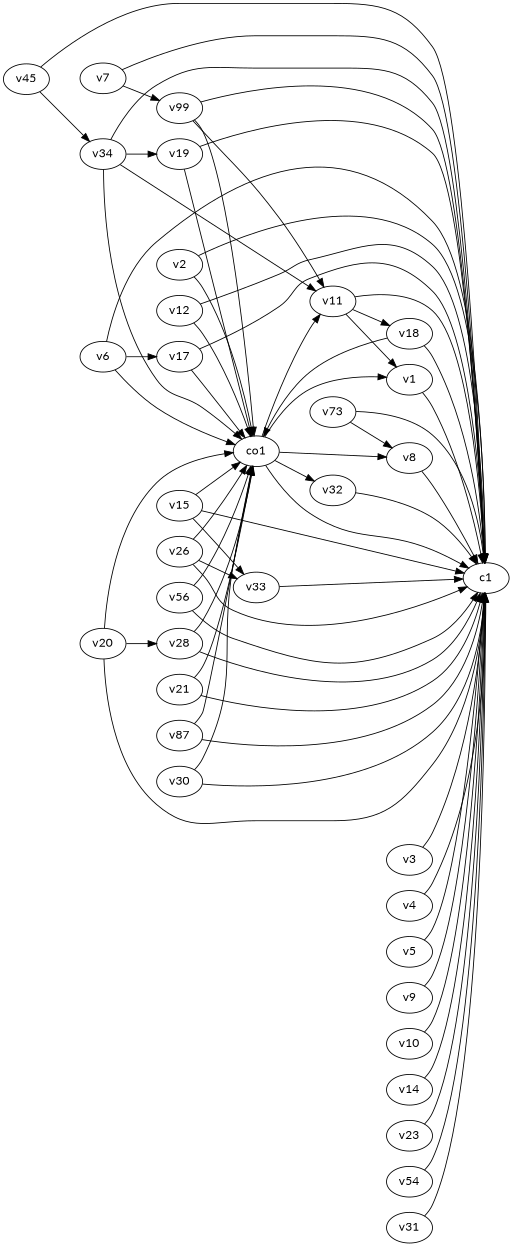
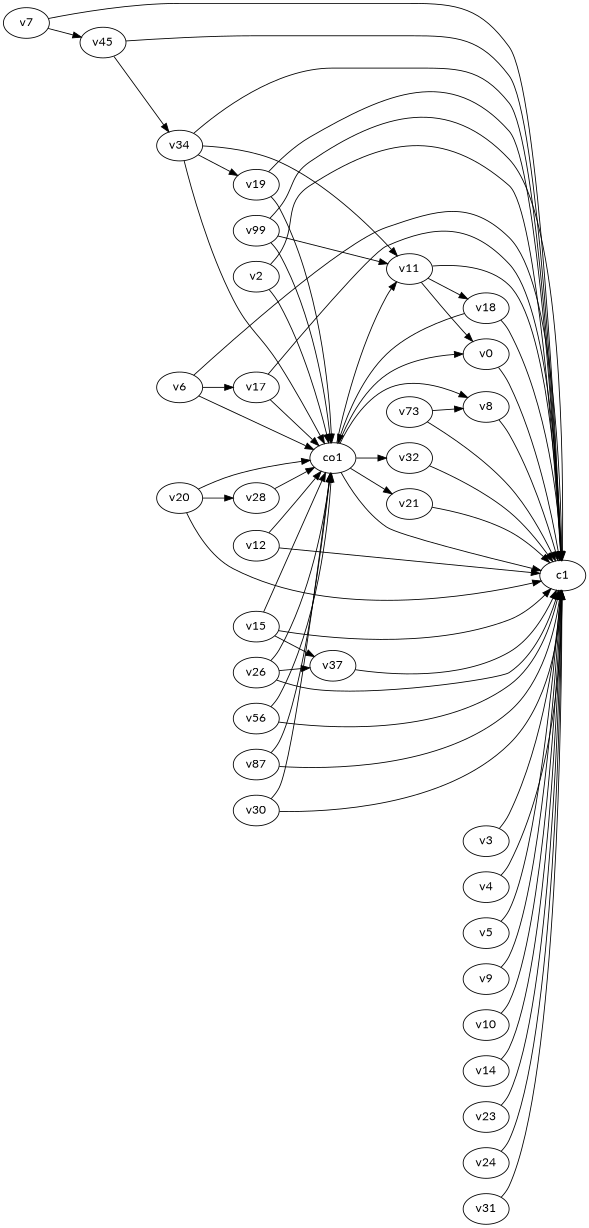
(137, 92) -> (61, 32)
(410, 380) -> (486, 354)
(230, 579) -> (368, 479)
(256, 587) -> (333, 666)
(353, 681) -> none
(410, 1182) -> (486, 1163)
